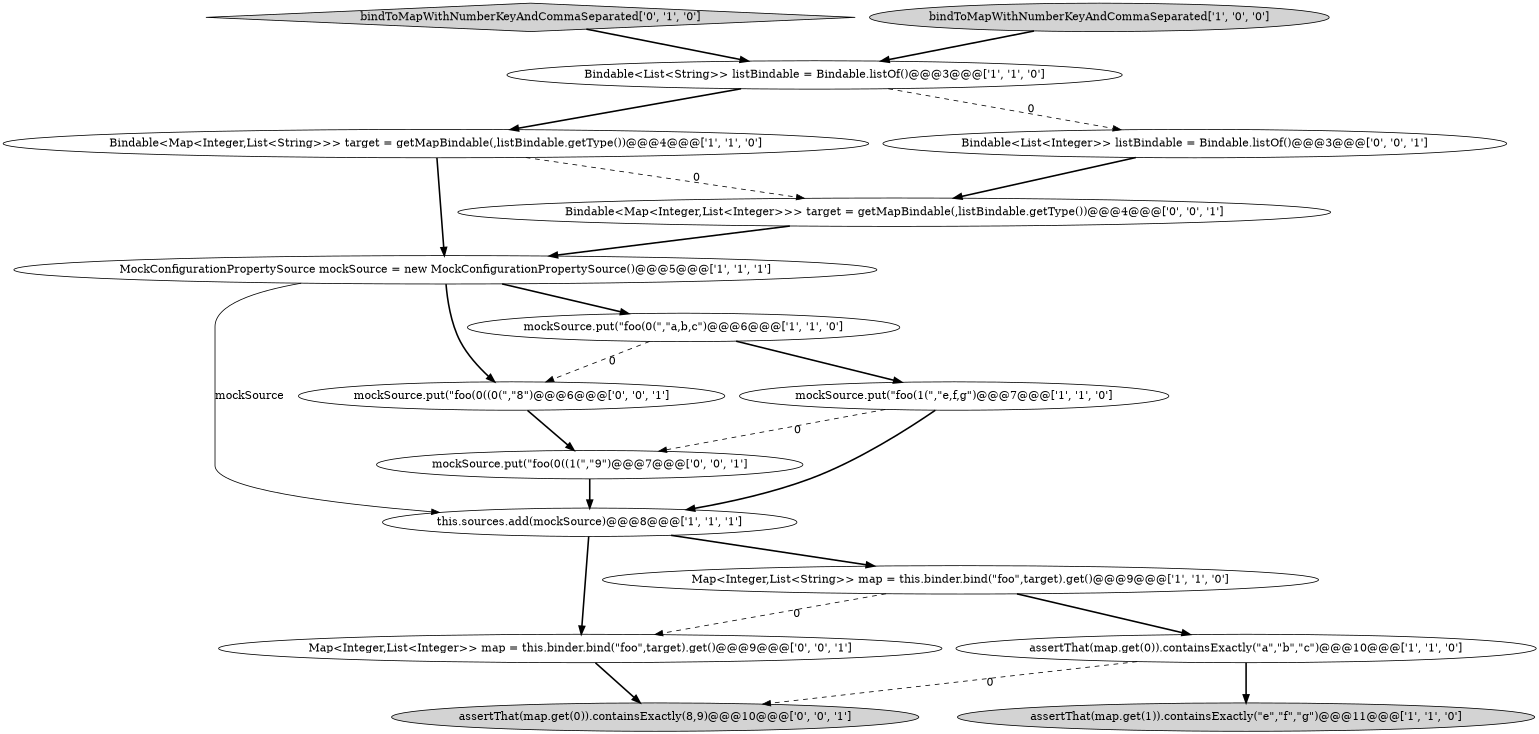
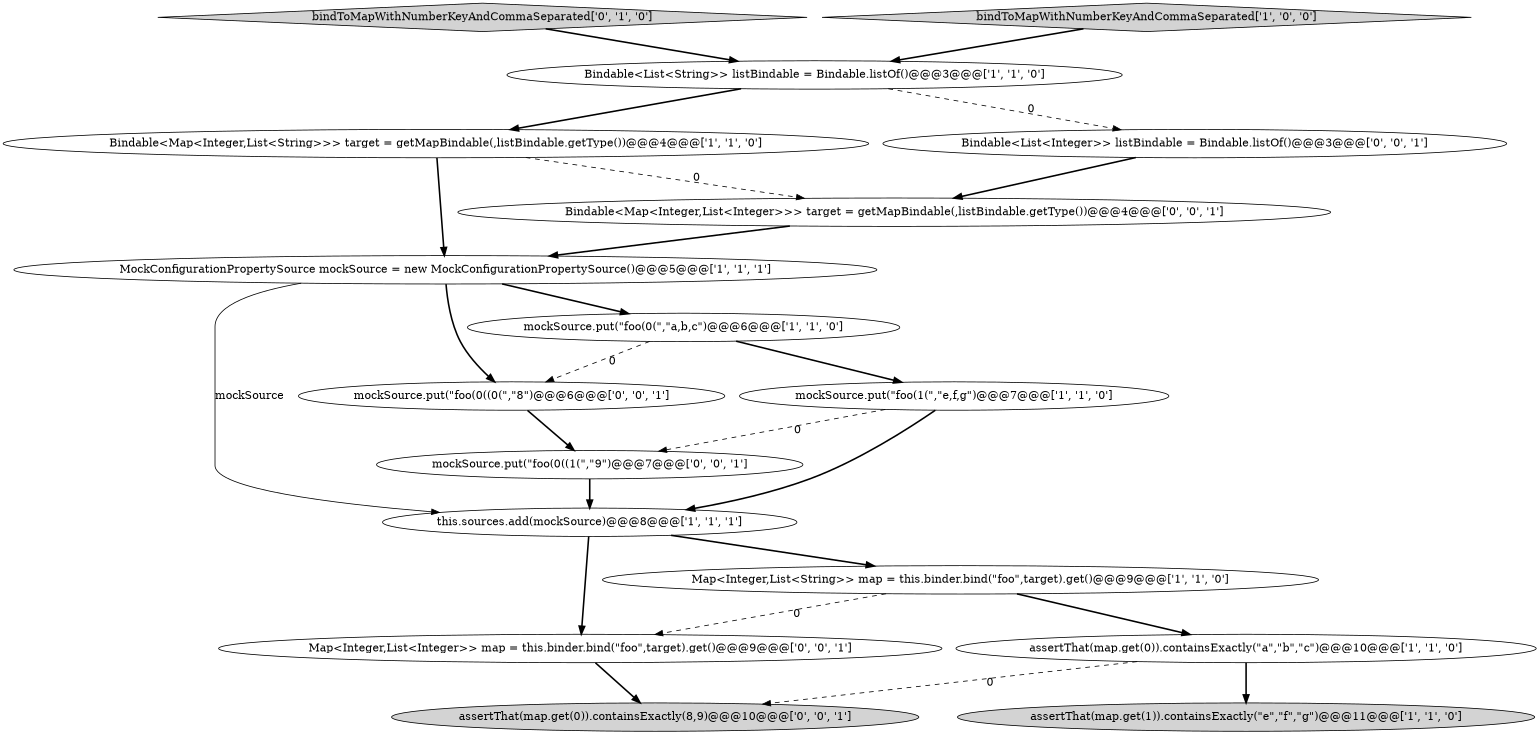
(1099, 17) -> (1147, 17)
